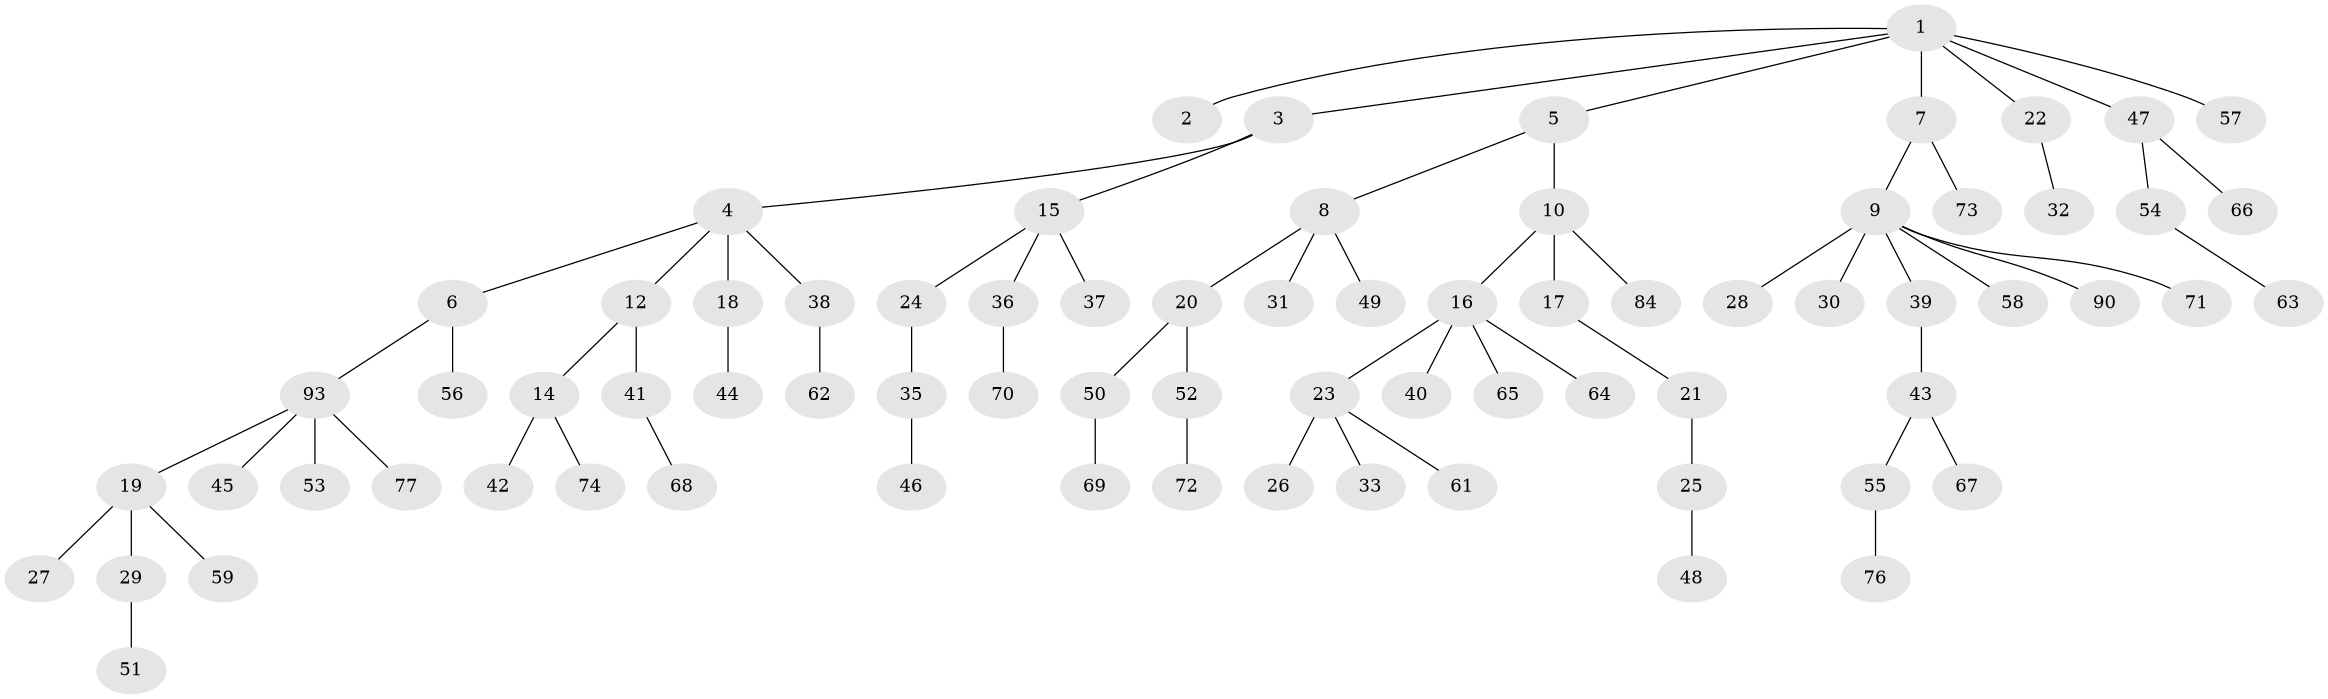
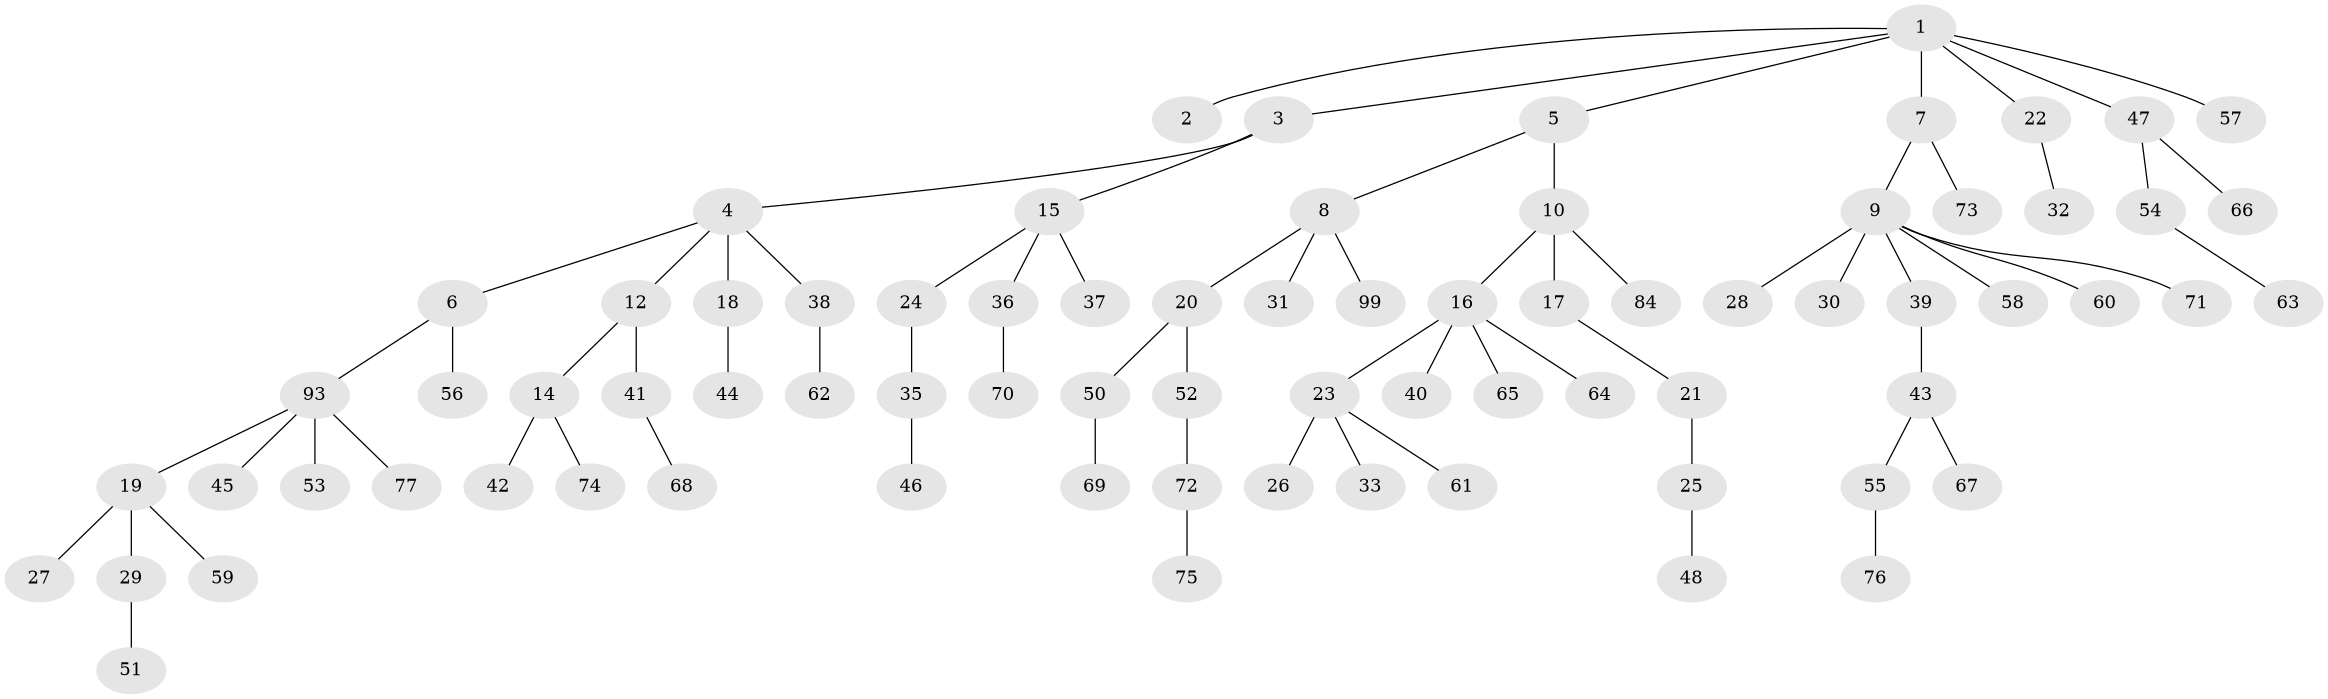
(1371, 303) -> (1371, 303)
(2105, 303) -> (2105, 303)
none -> (1187, 579)
